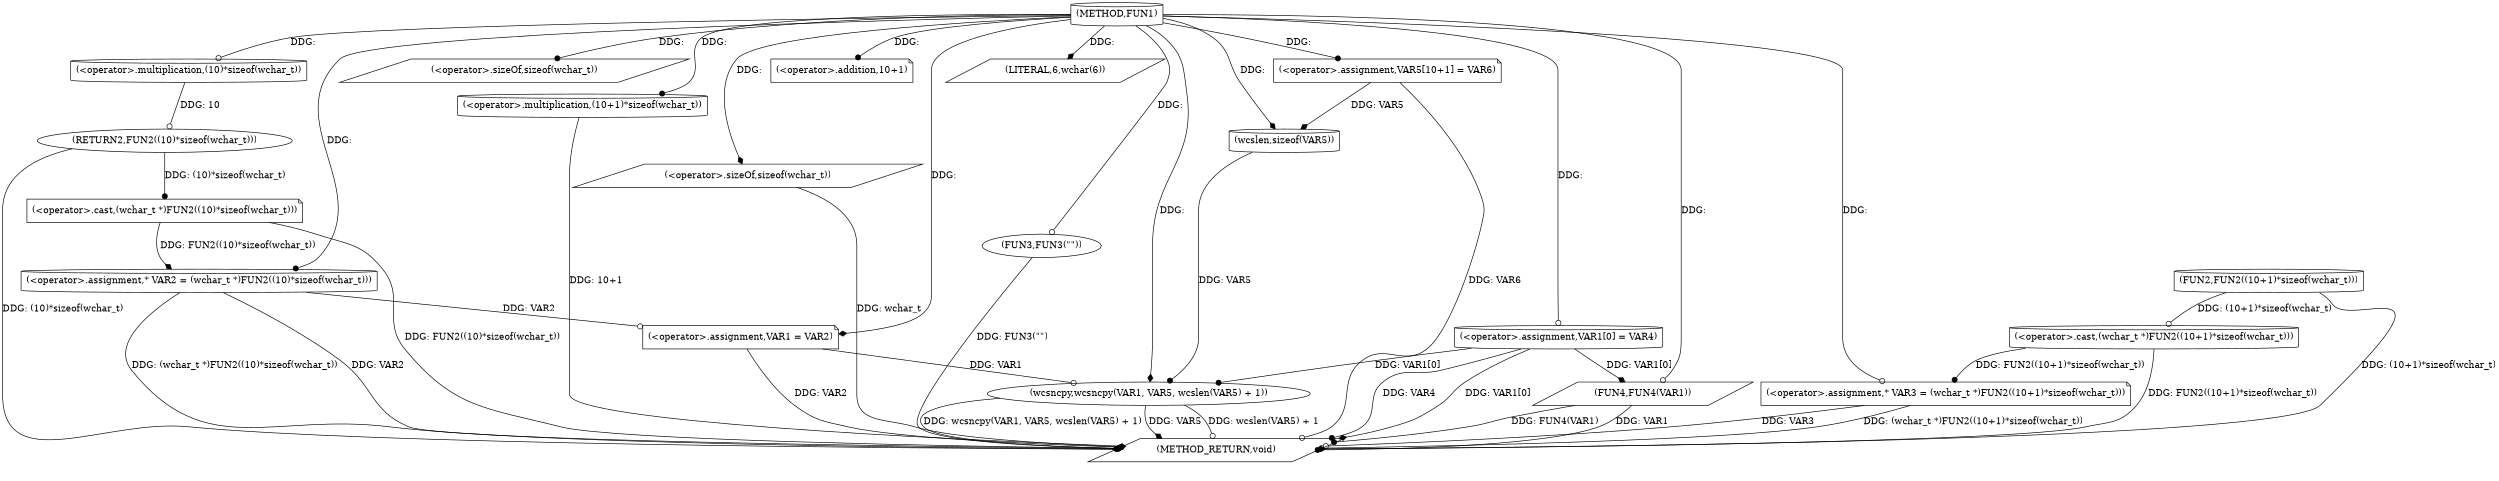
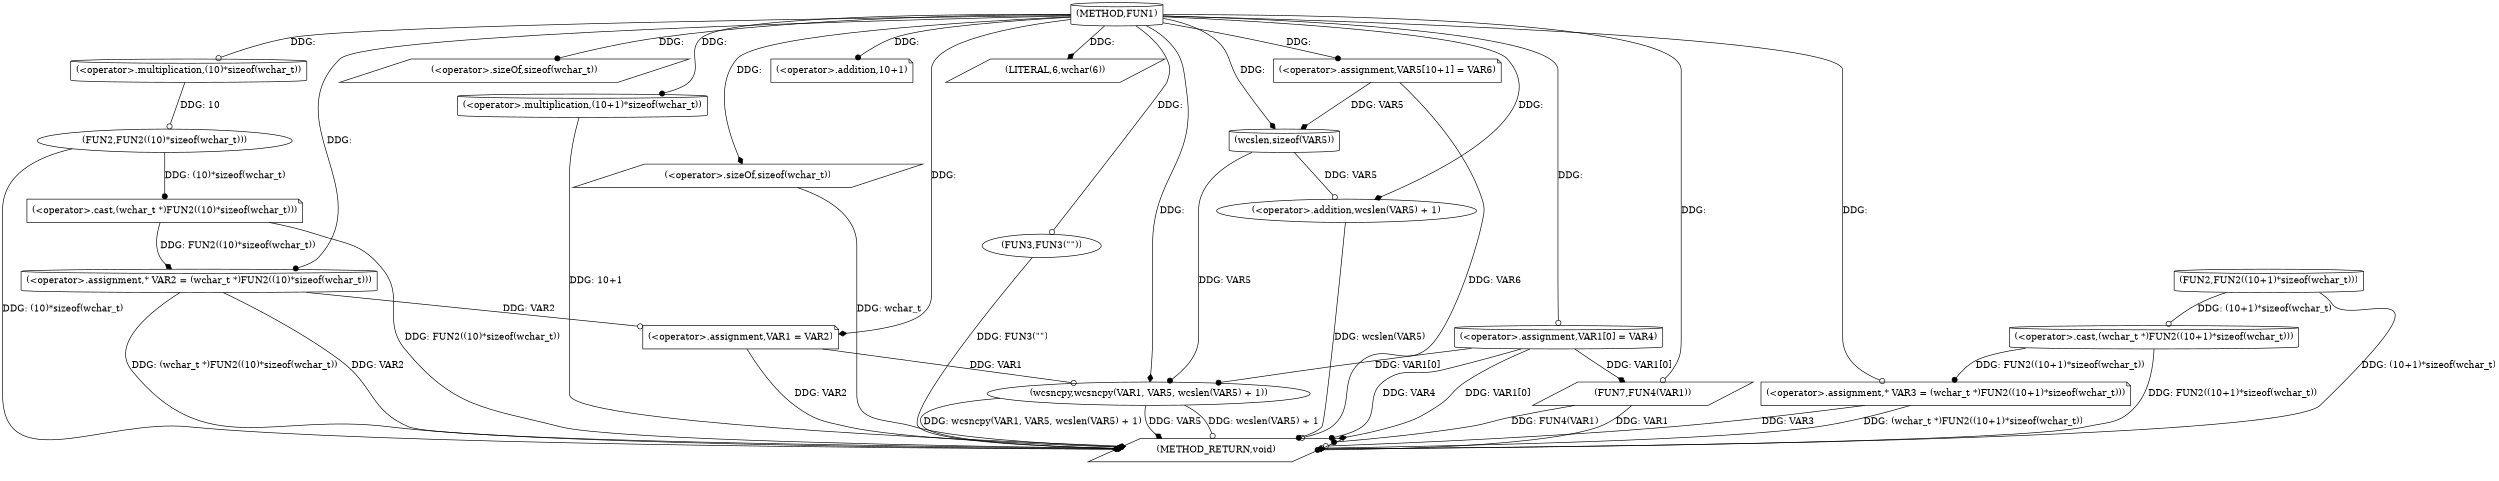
(165, 141) -> (165, 141)
none -> (1347, 211)
(1643, 394) -> (1643, 394)
